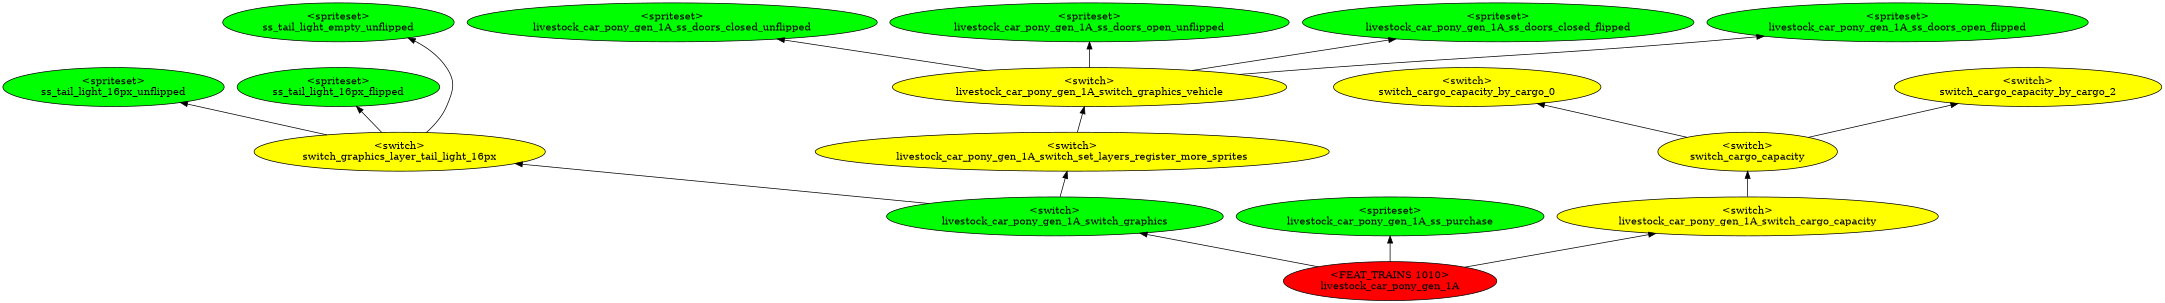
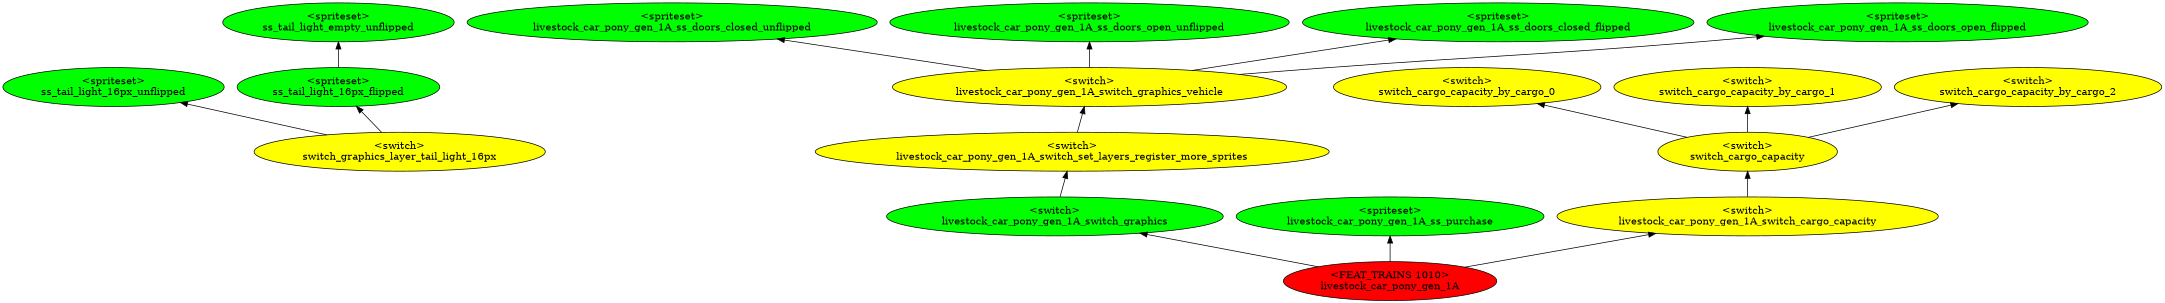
(453, 83) -> (338, 58)
none -> (1748, 87)
(726, 184) -> none
